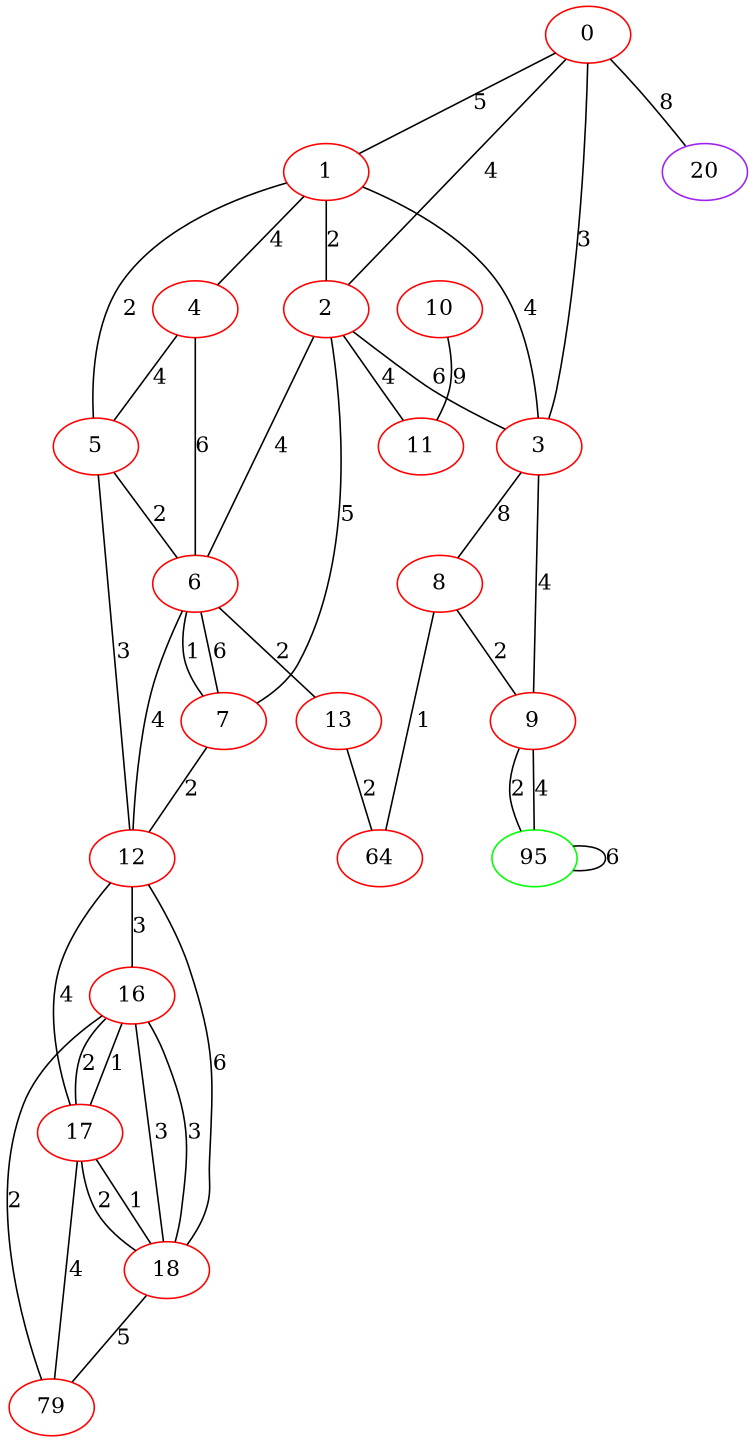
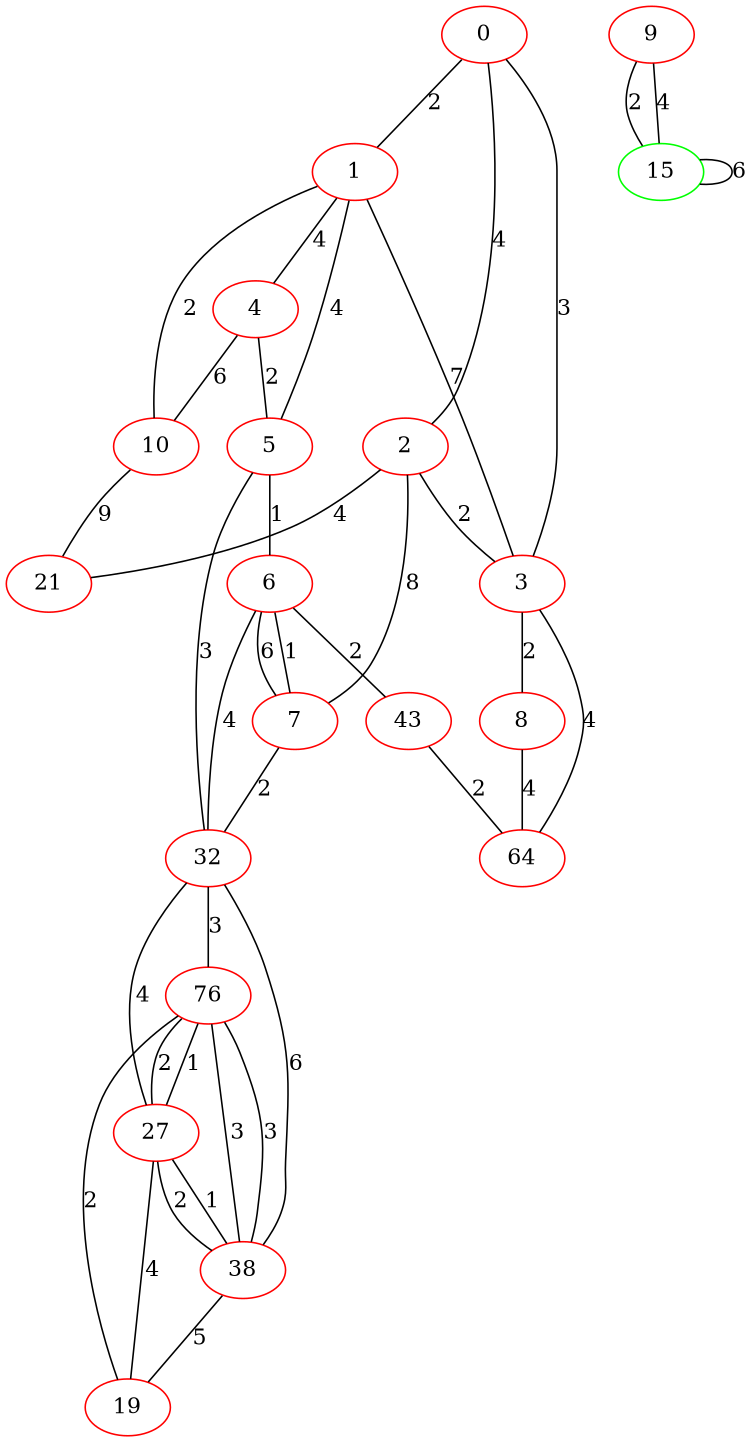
(481, 103) -> (435, 103)
(705, 172) -> none
(326, 241) -> (190, 271)
(131, 309) -> (338, 309)
(531, 309) -> (458, 378)
(161, 378) -> (273, 378)
(440, 378) -> (465, 515)
(195, 447) -> (206, 378)
(261, 447) -> none
(421, 447) -> (49, 584)
(161, 515) -> (278, 515)
(348, 515) -> (413, 584)
(505, 515) -> (530, 652)
(536, 584) -> (584, 721)
(486, 652) -> none
(339, 721) -> (409, 721)
(424, 721) -> (530, 790)
(132, 858) -> (208, 858)
(535, 858) -> (661, 172)
(132, 996) -> (208, 996)
(80, 1133) -> (156, 1133)
(167, 1270) -> (243, 1270)
(52, 1407) -> (128, 1407)
